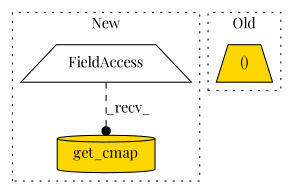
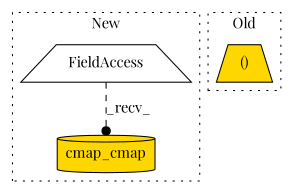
(106, 154) -> (106, 154)
